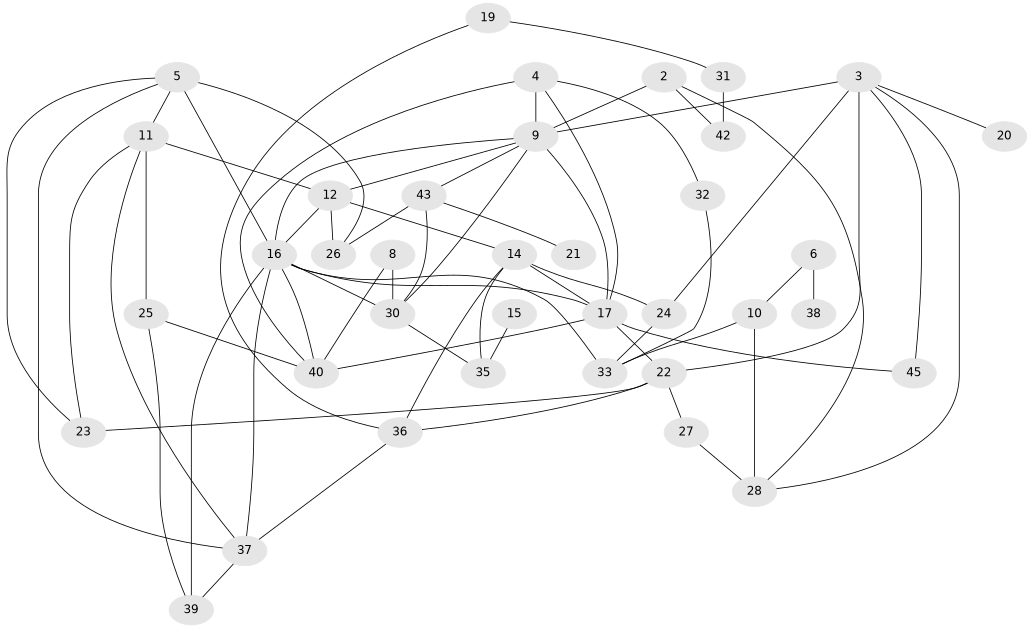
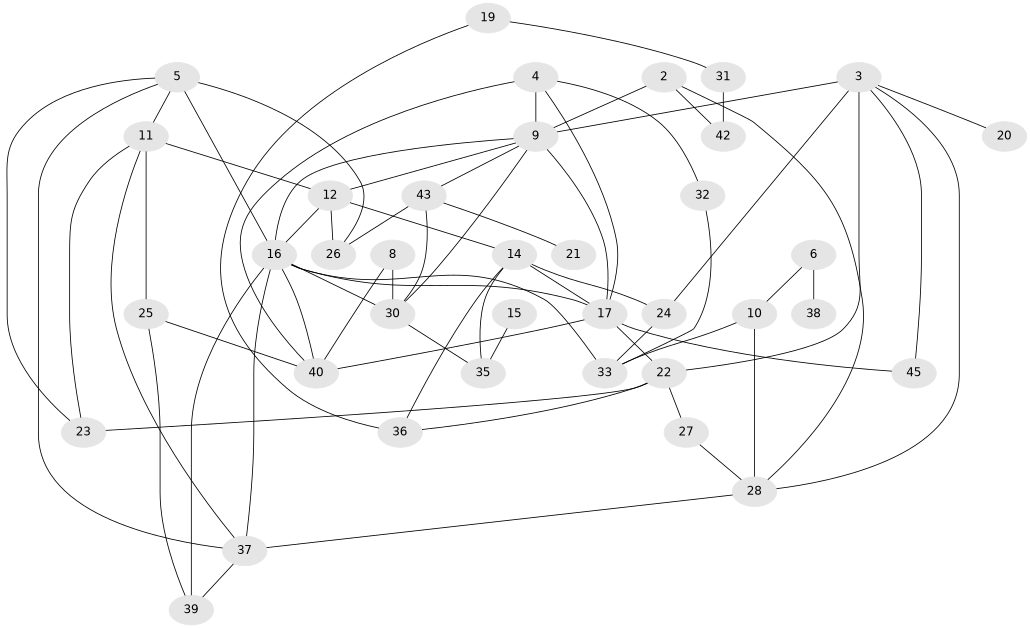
(322, 492) -> (500, 521)
